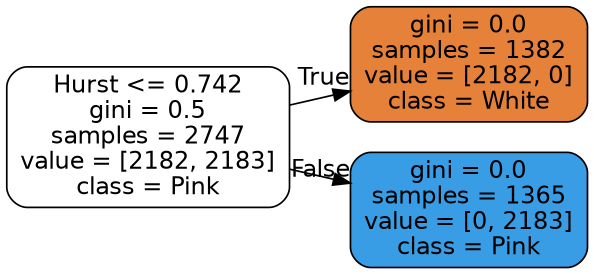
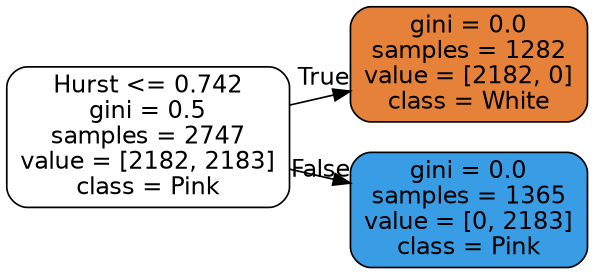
(469, 64) -> (469, 64)
